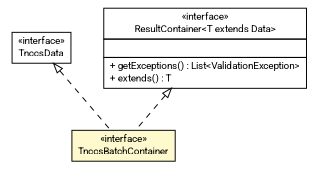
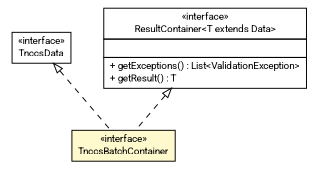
(141, 79) -> (143, 79)
